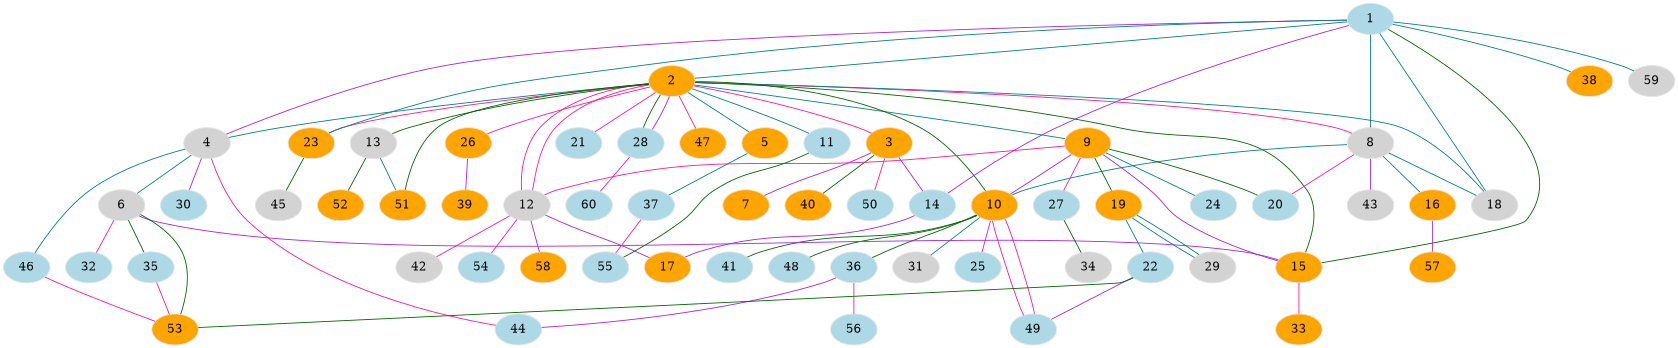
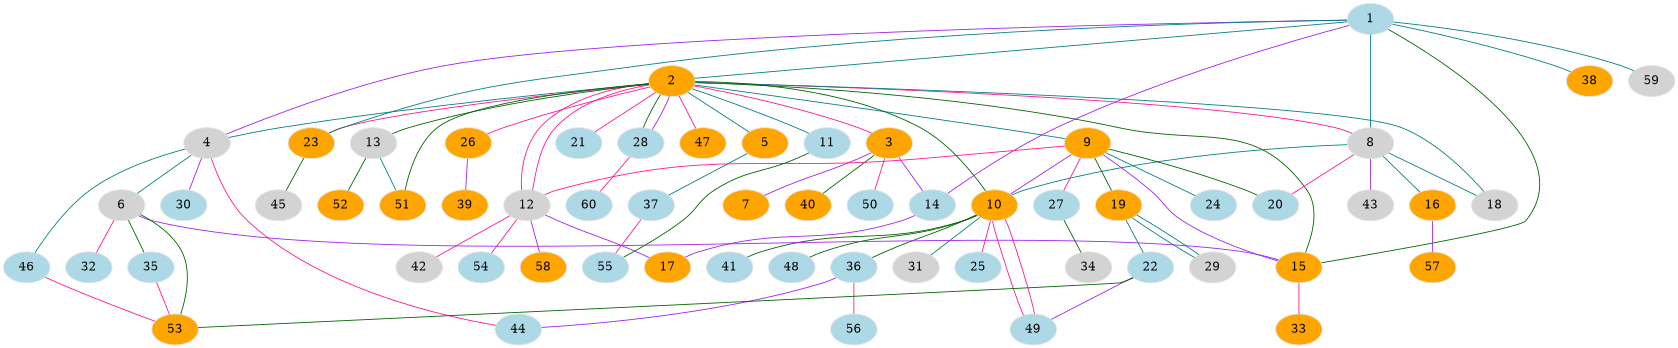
(1433, 112) -> none
